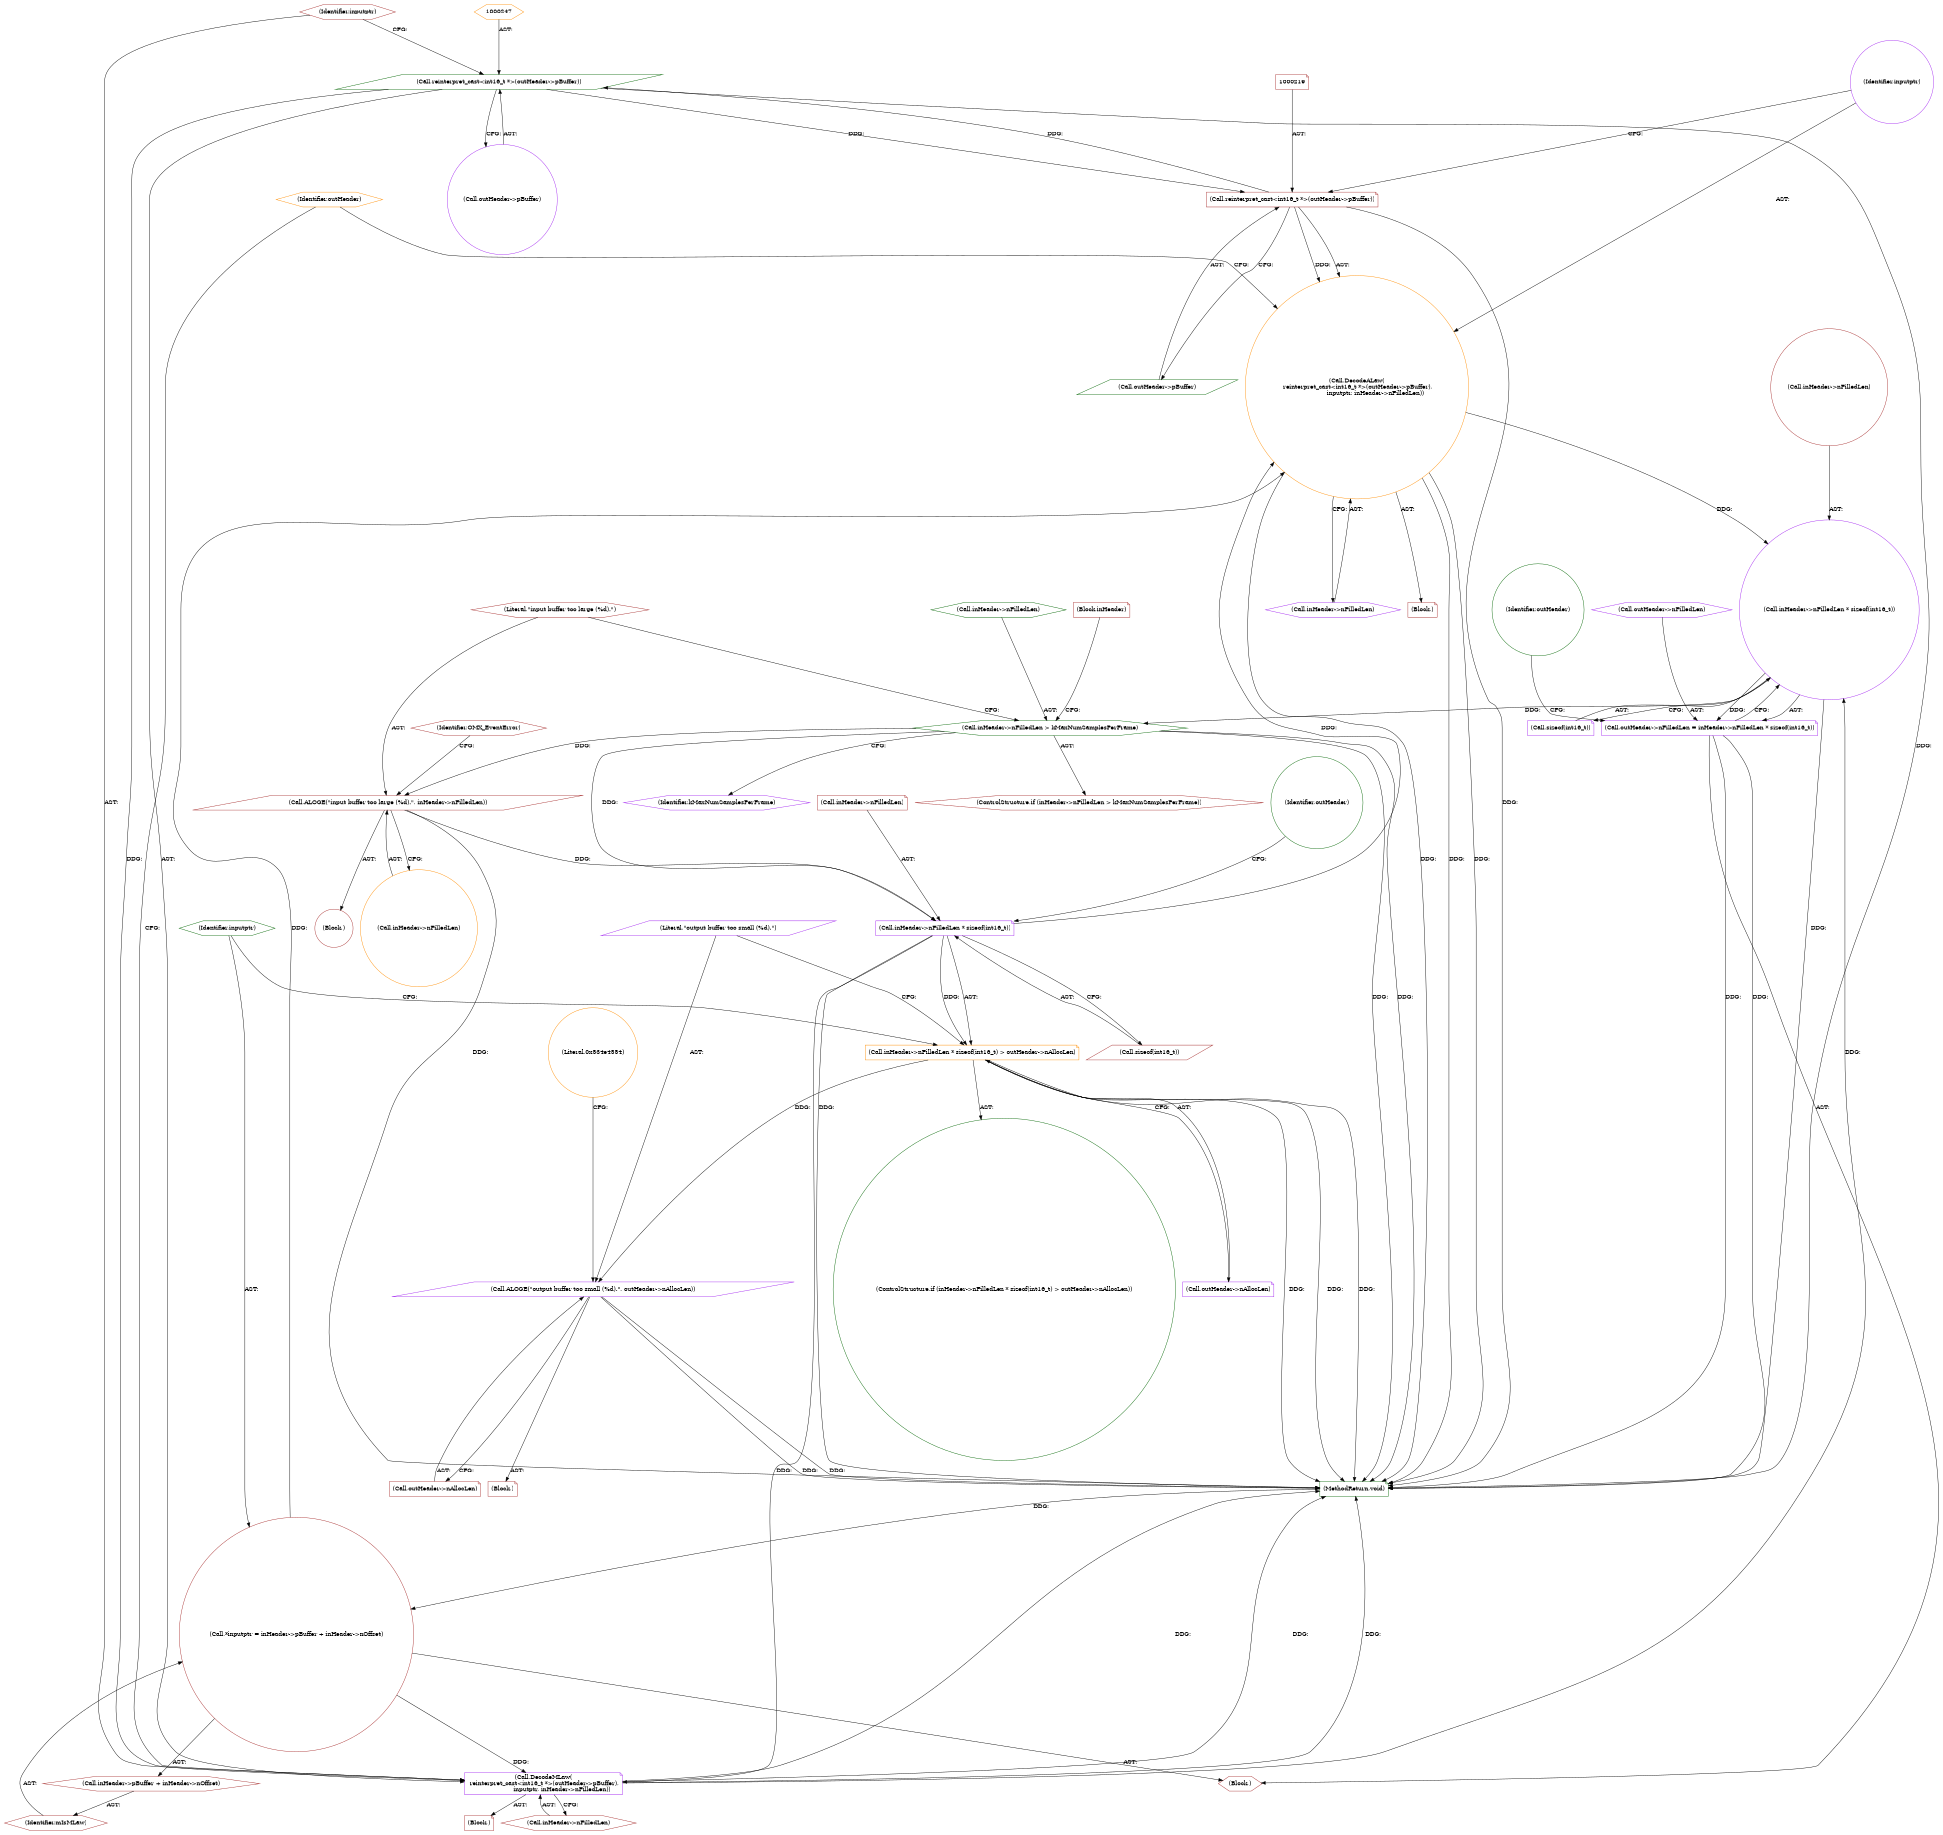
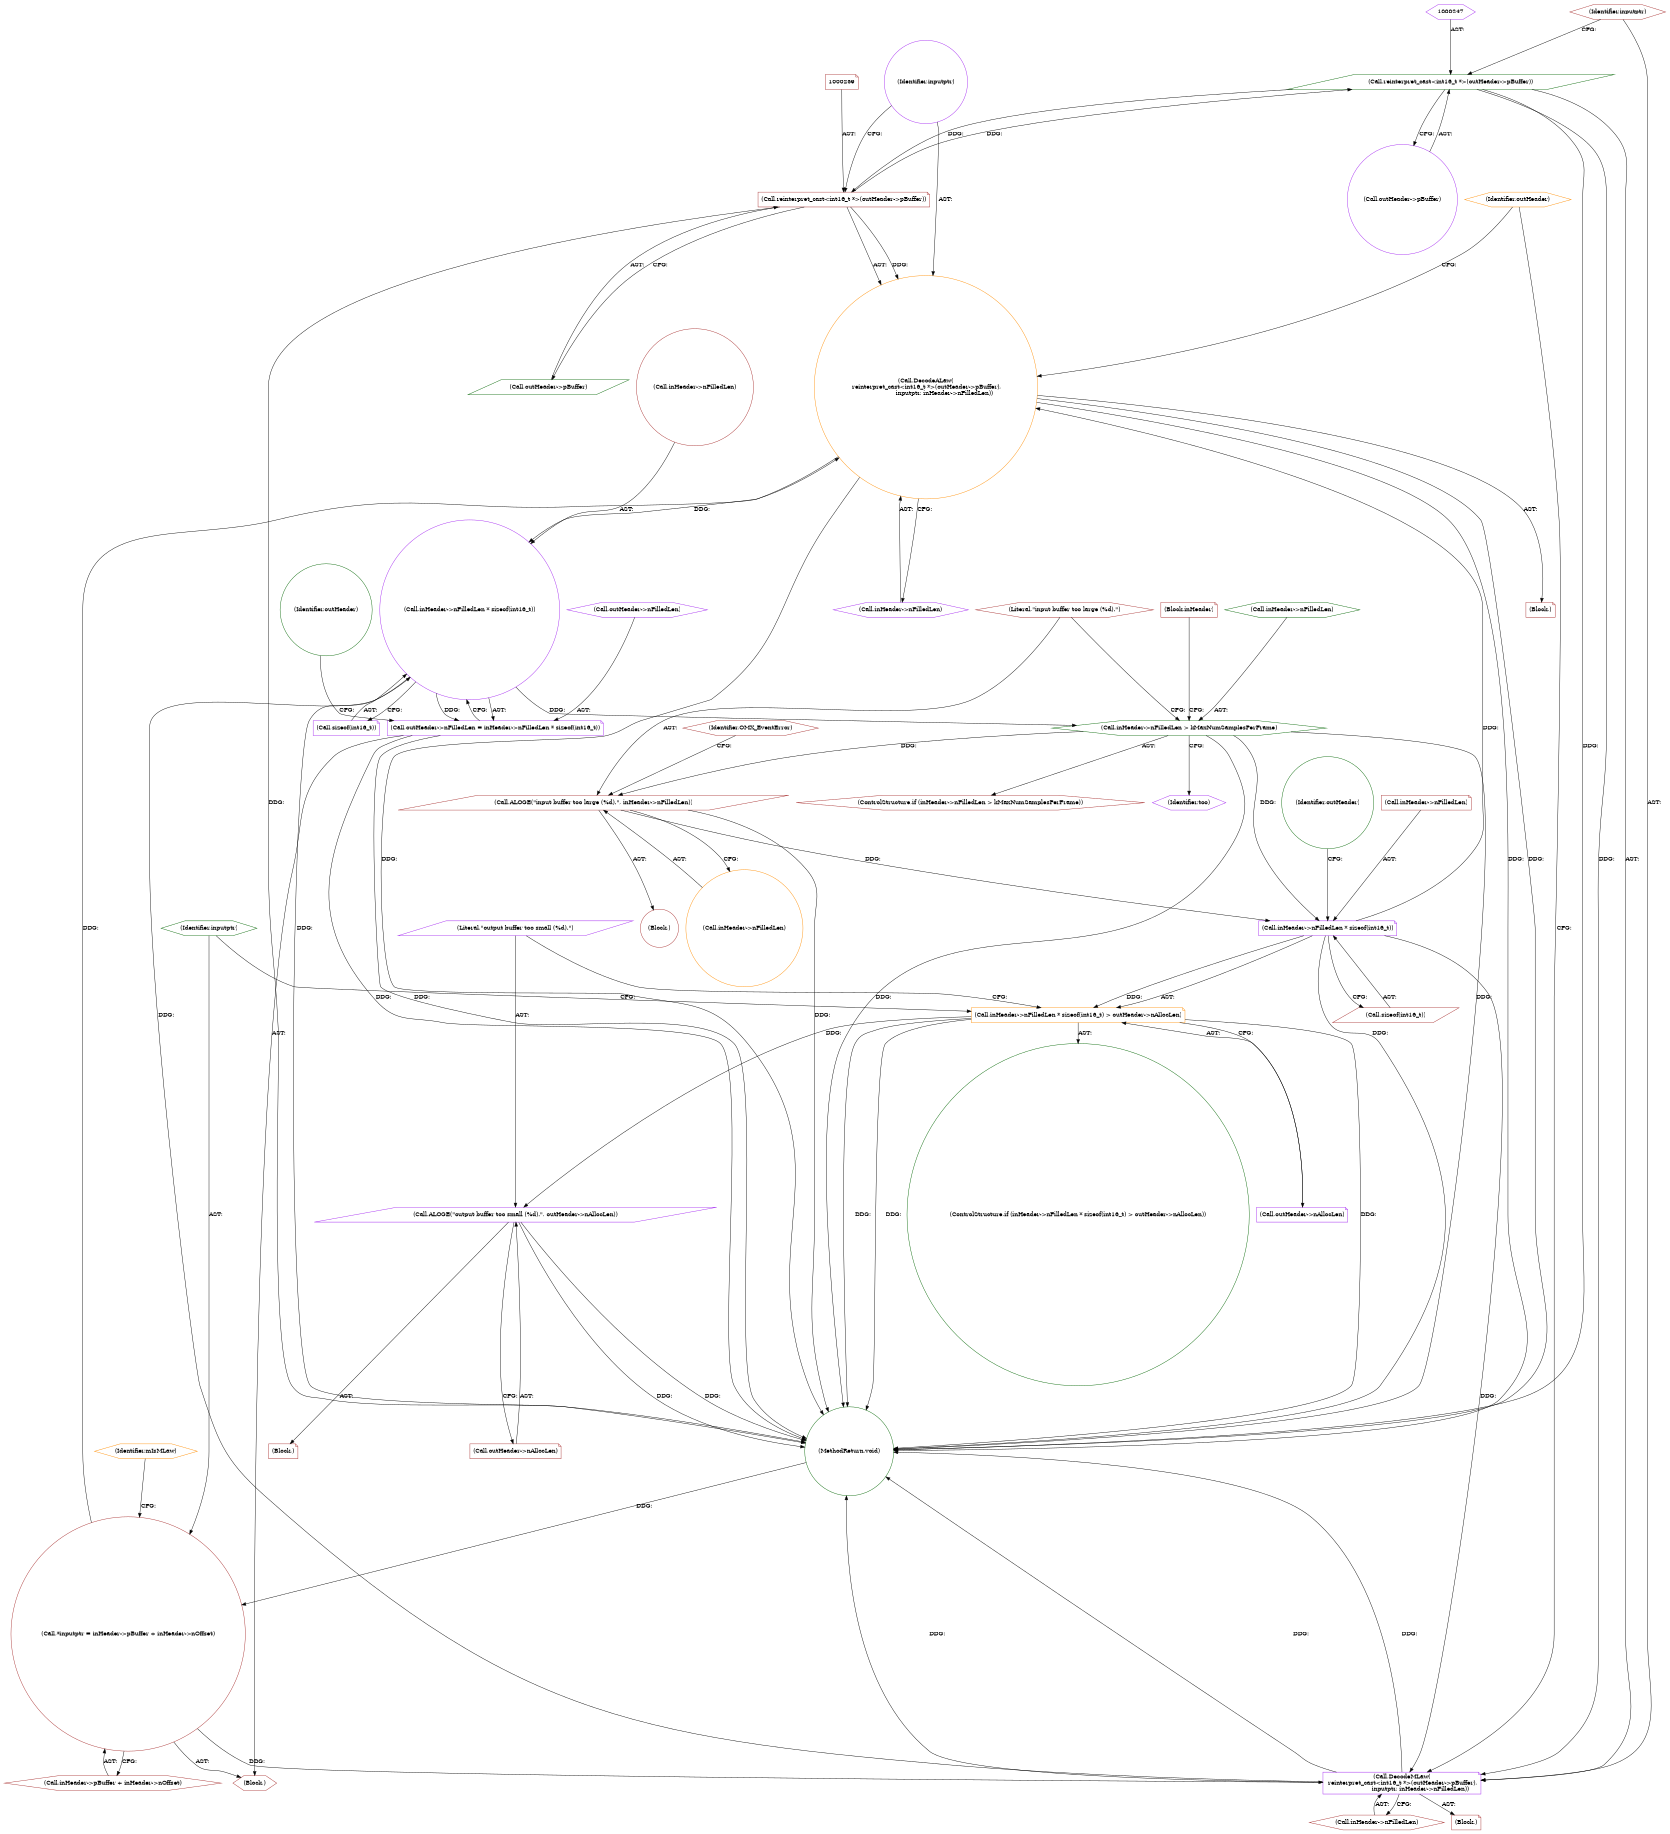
(499, 12) -> (1451, 12)
(1292, 82) -> (842, 82)
(717, 803) -> (1189, 803)
(593, 1053) -> none
(1354, 1489) -> (849, 1451)
(181, 1762) -> (130, 1762)
(31, 1784) -> (149, 1506)
(106, 1803) -> (104, 1765)
(56, 1823) -> (146, 1451)
